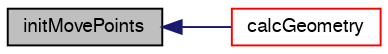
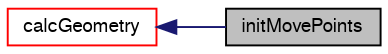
(207, 27) -> (201, 27)
